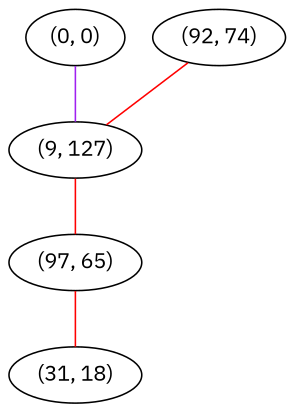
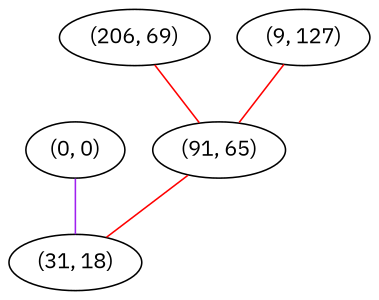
none -> (135, 38)
(219, 38) -> none
(75, 94) -> (75, 206)
(75, 262) -> (219, 150)
